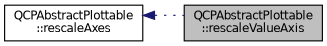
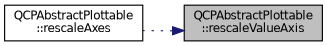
(169, 15) -> (158, 31)
